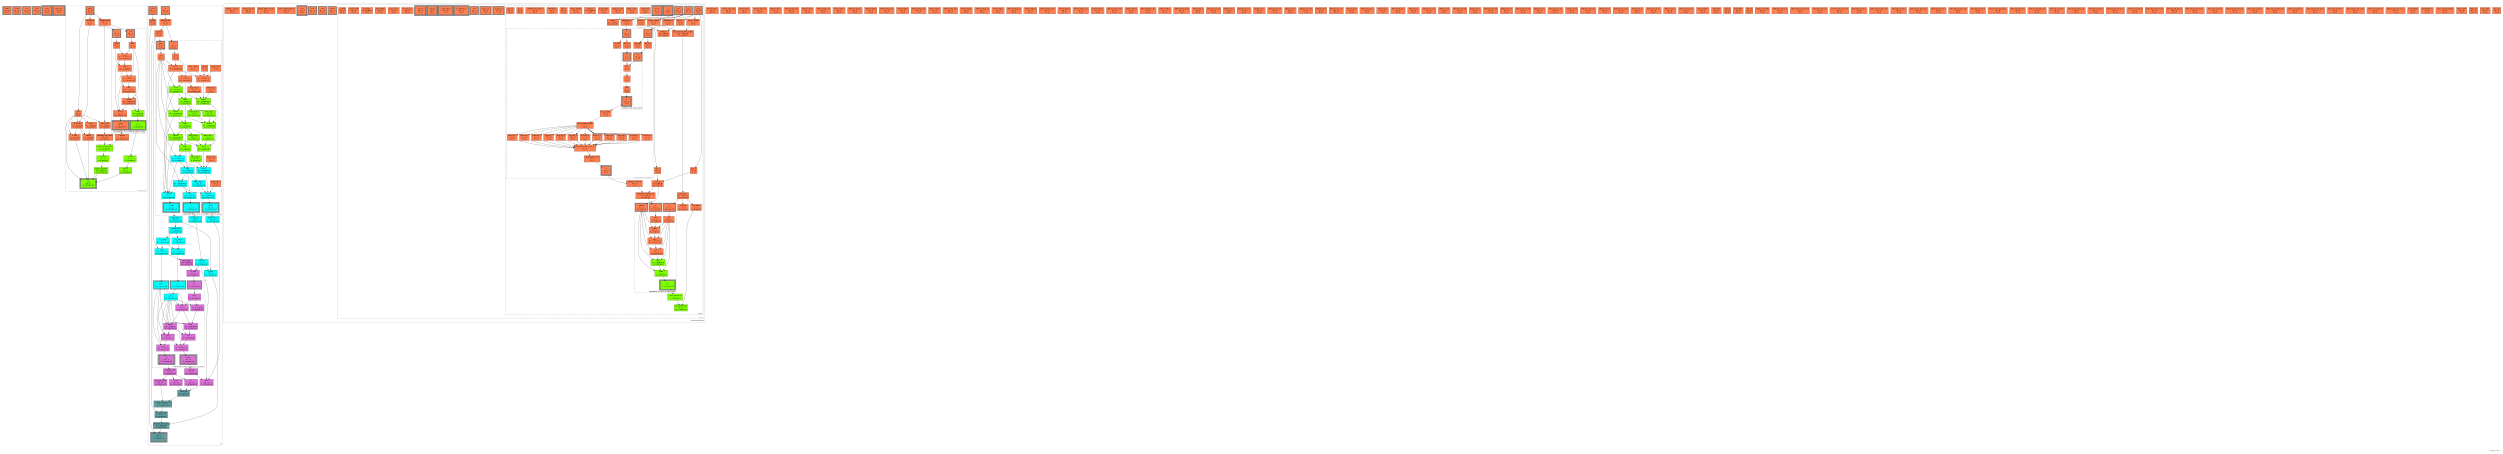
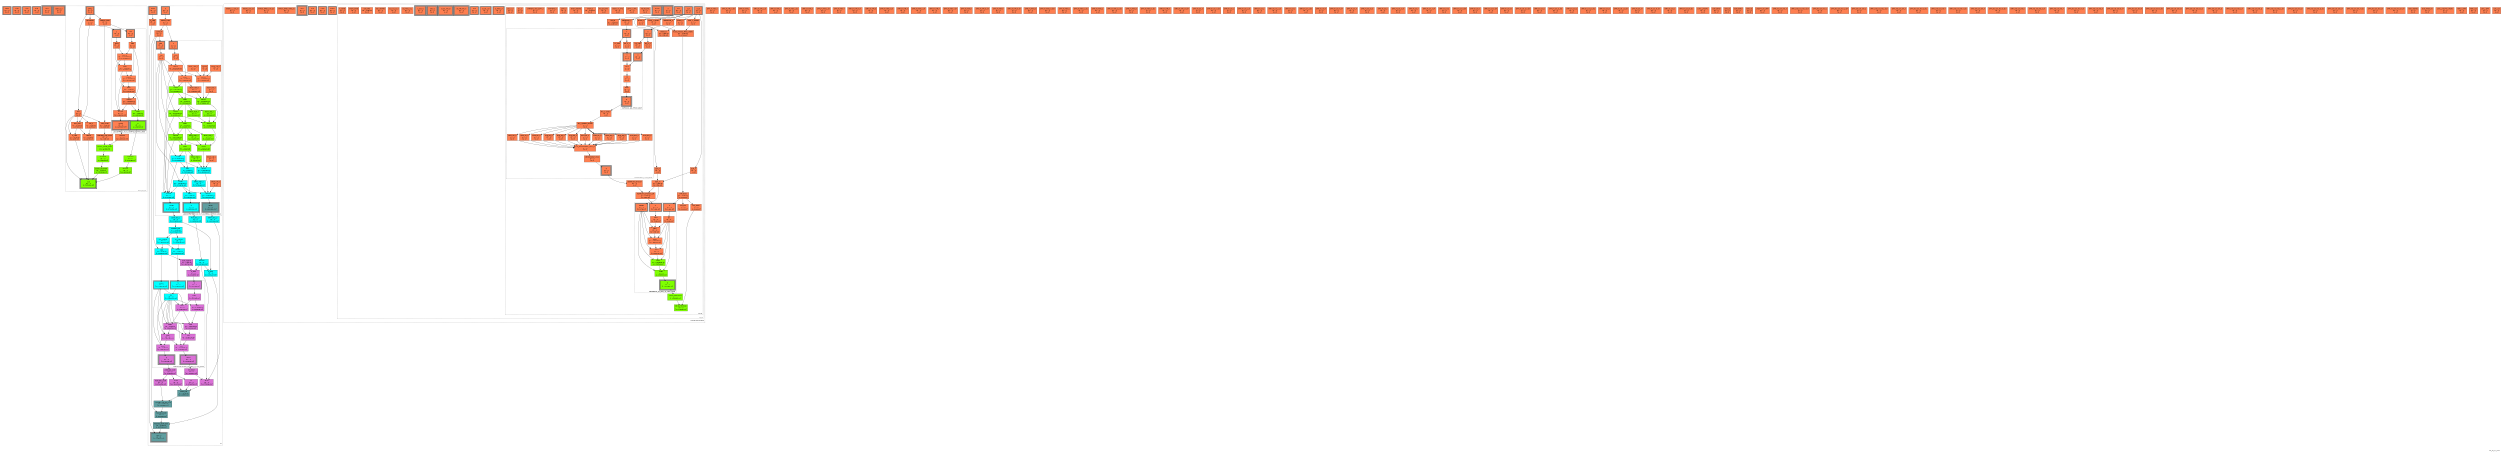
(210, 207) -> (210, 207)
